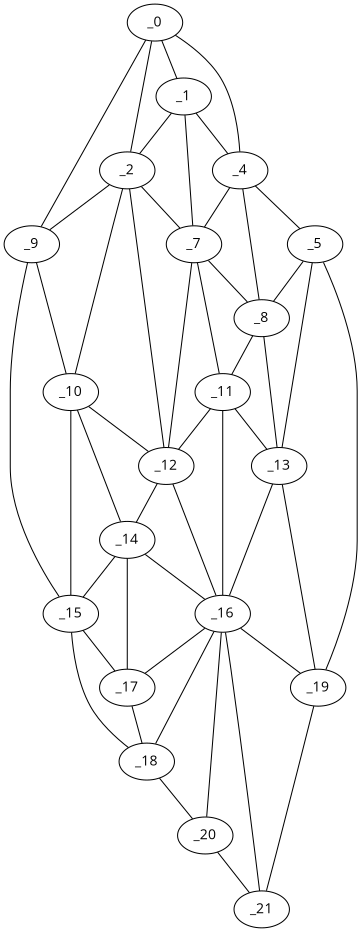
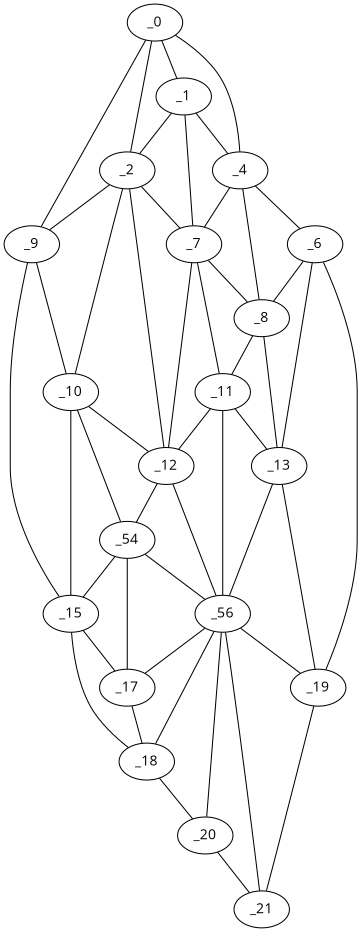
(315, 244) -> (315, 244)
(127, 540) -> (127, 540)
(223, 614) -> (223, 614)
